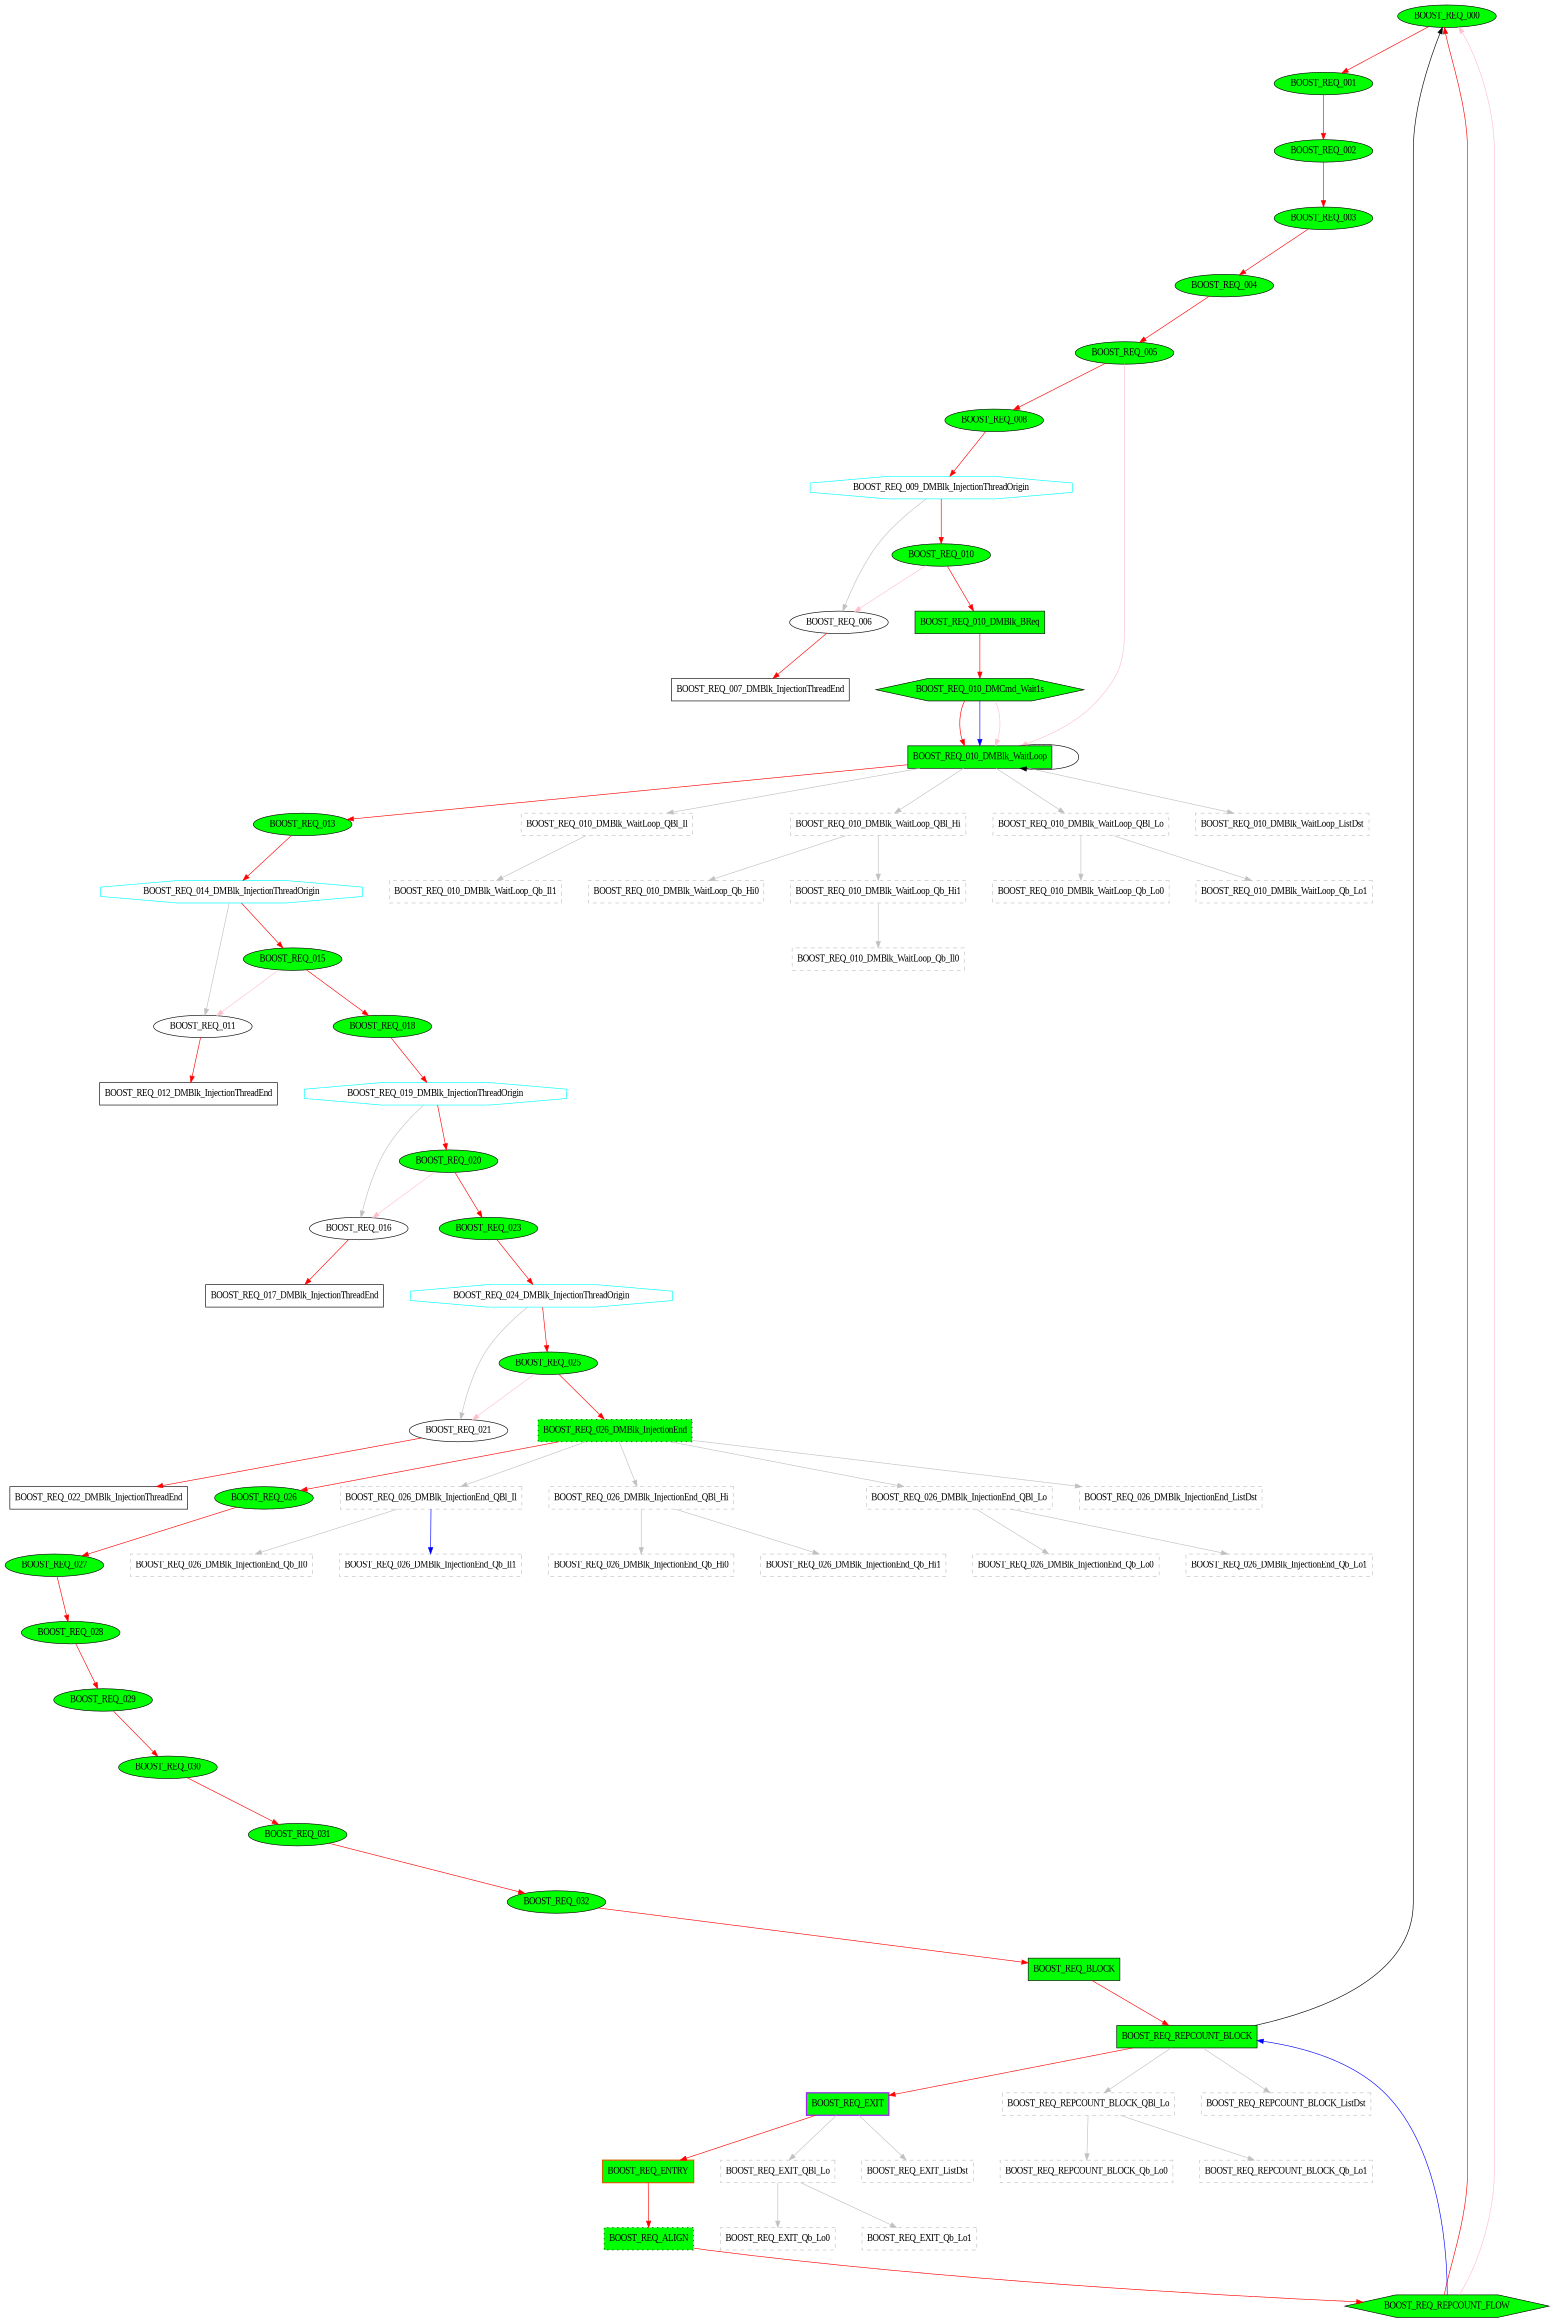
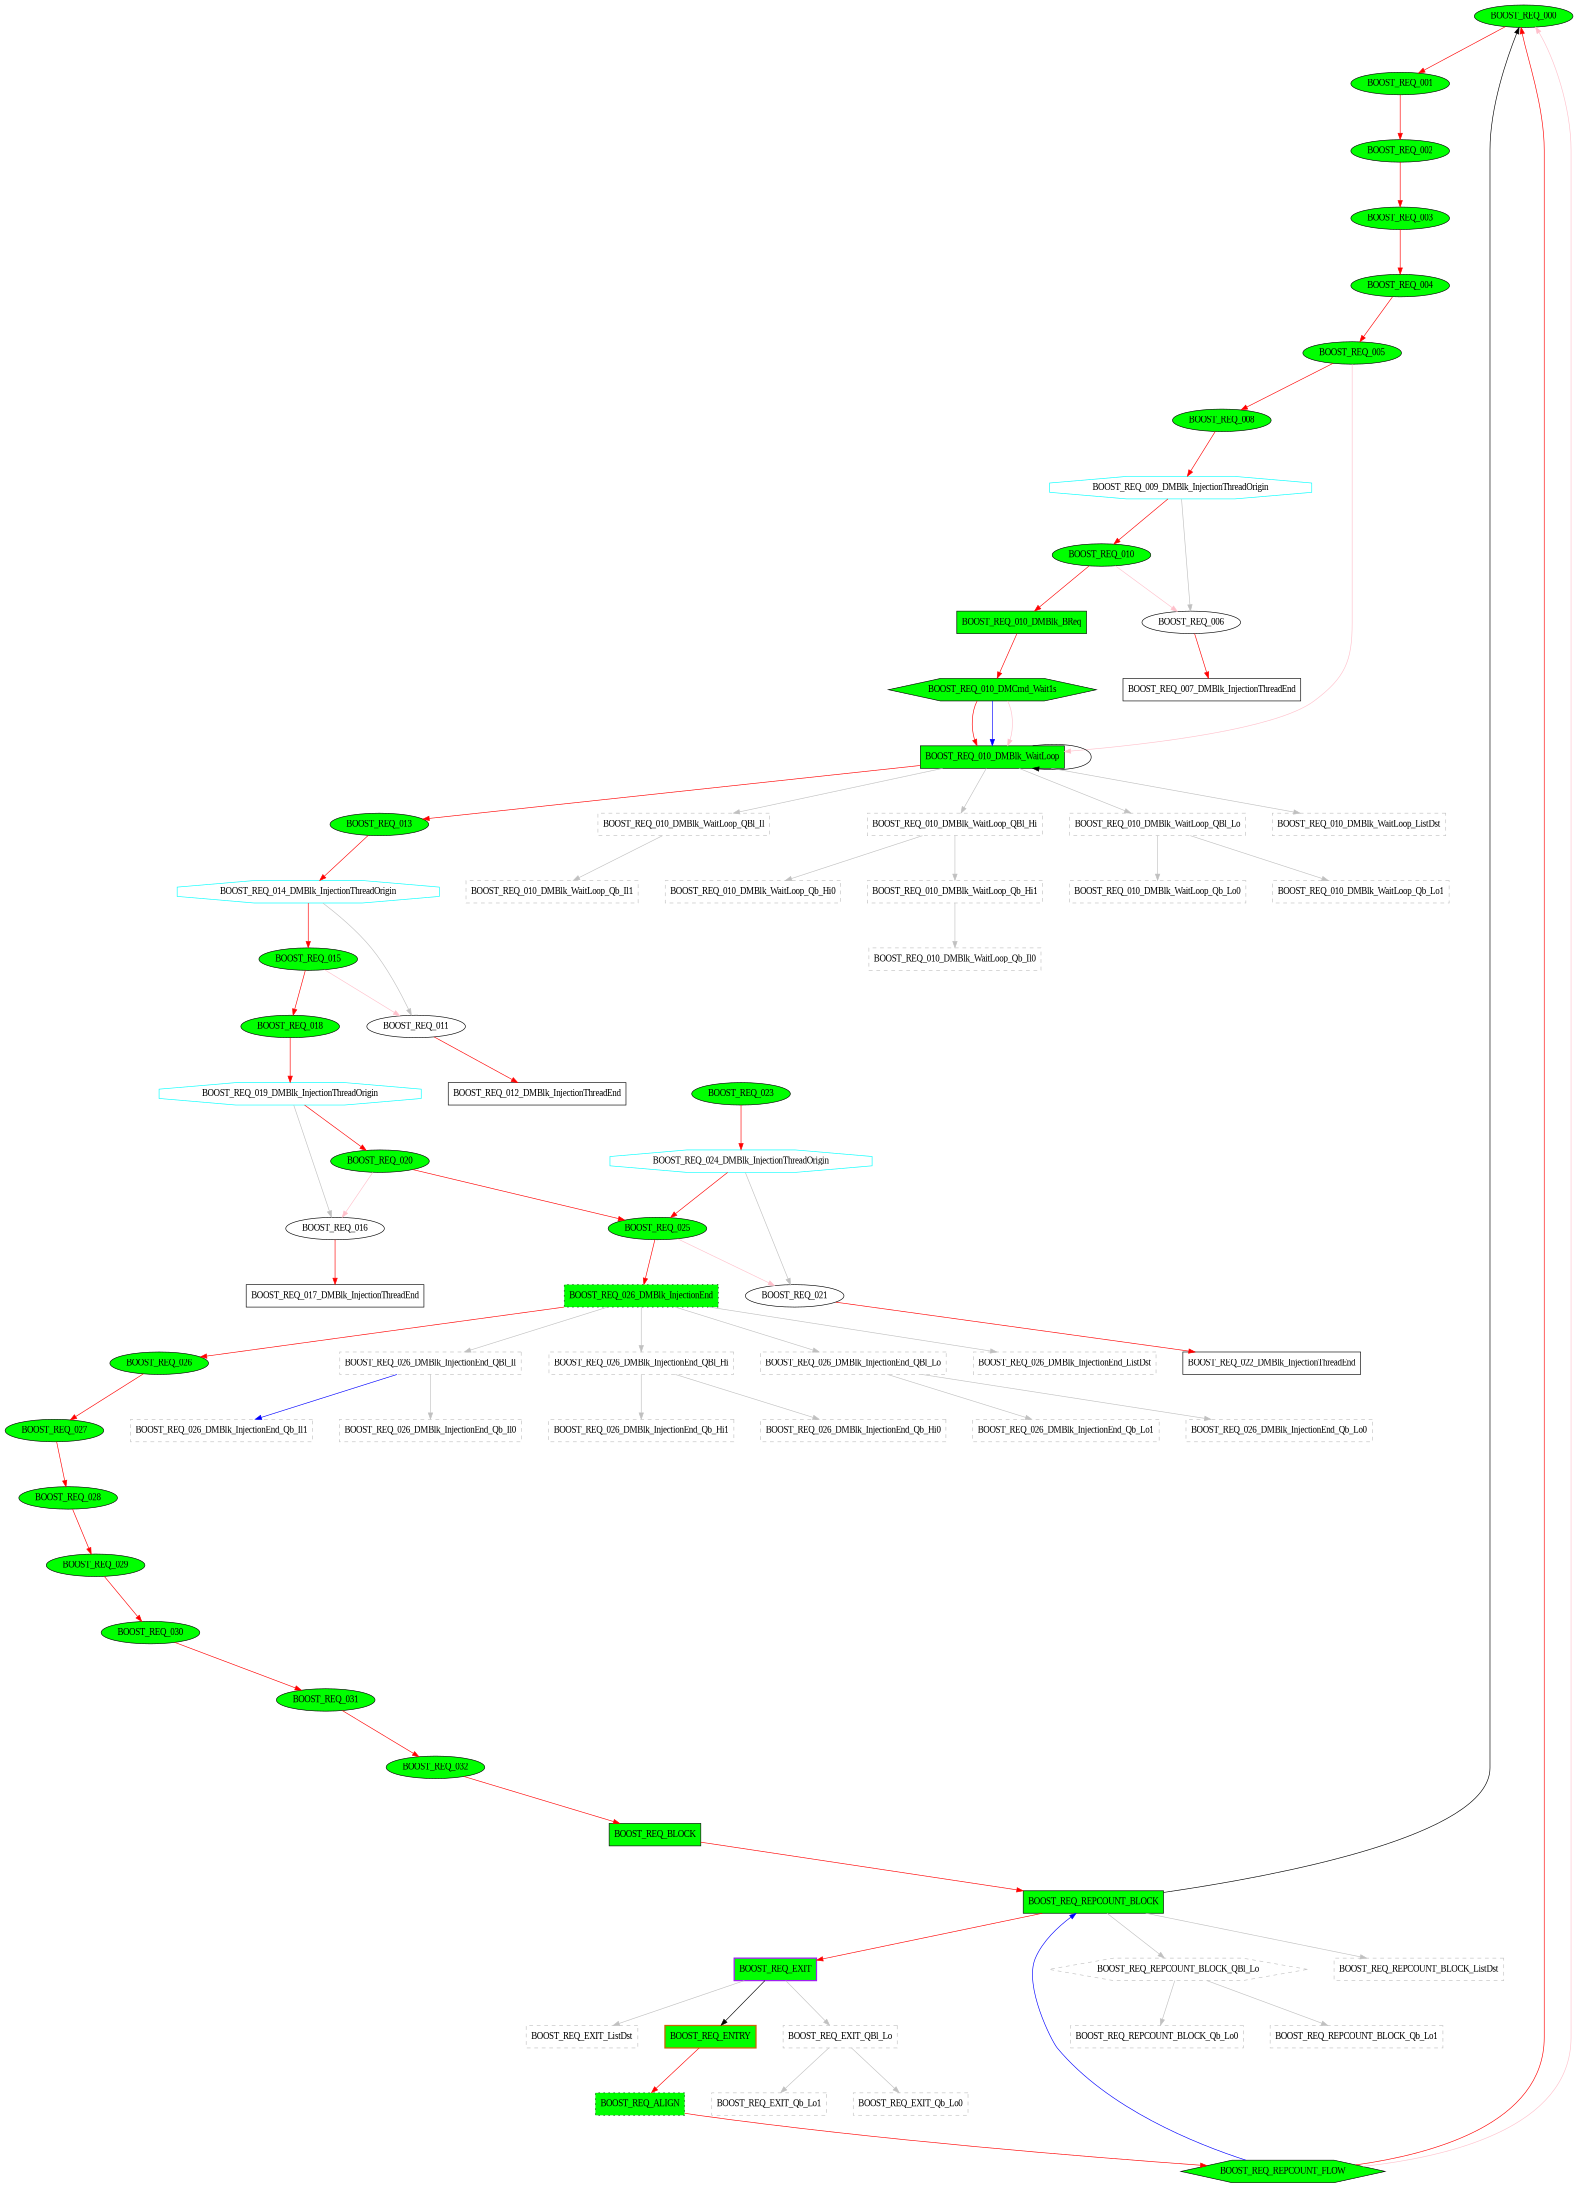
(467, 1192) -> (516, 1194)
(1088, 2104) -> (1178, 1969)
(751, 2137) -> (745, 2001)
